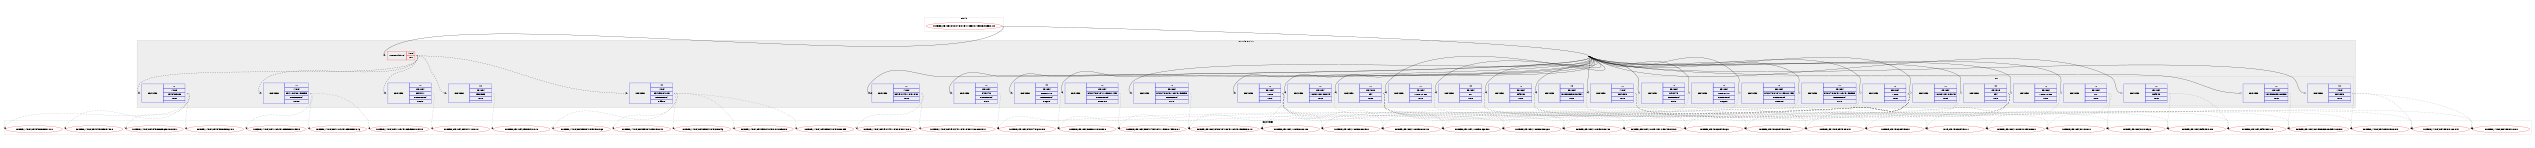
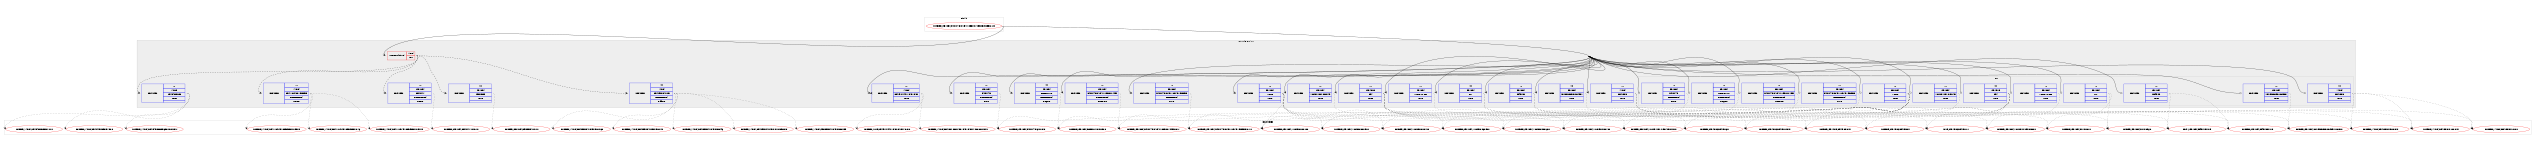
(215, 129) -> none
(522, 129) -> (522, 129)
(825, 129) -> (825, 129)
(887, 129) -> (887, 129)
(958, 129) -> (958, 129)
(1153, 129) -> (1153, 129)
(1225, 129) -> (1225, 129)
(2197, 129) -> (2197, 129)
